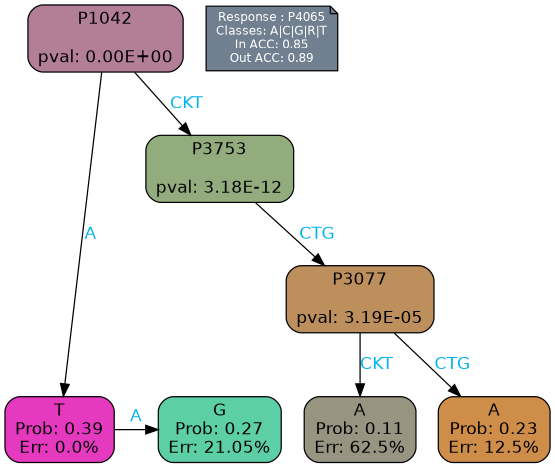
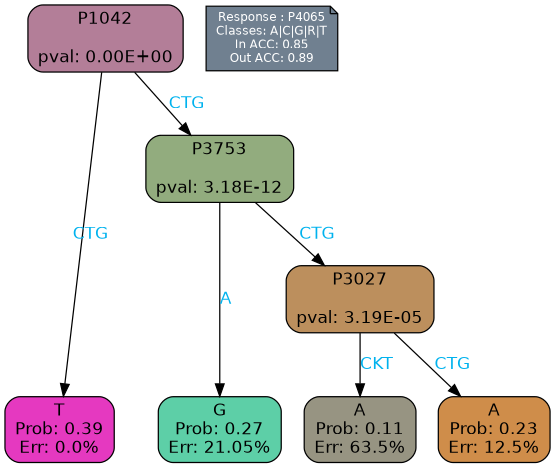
(187, 104) -> (187, 104)
(91, 234) -> (91, 234)
(360, 299) -> (360, 299)
(130, 430) -> (220, 293)
(360, 430) -> (360, 430)
